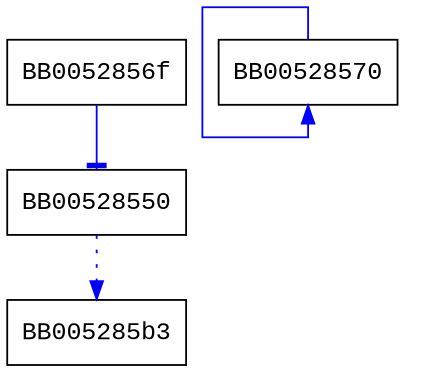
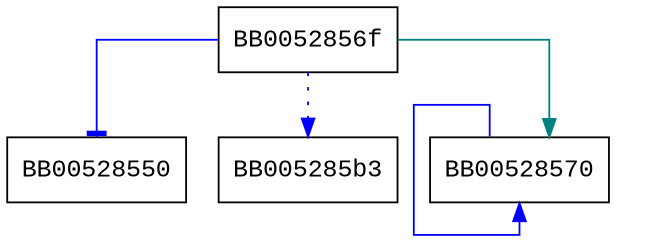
none -> (513, 40)
(97, 258) -> (308, 96)
